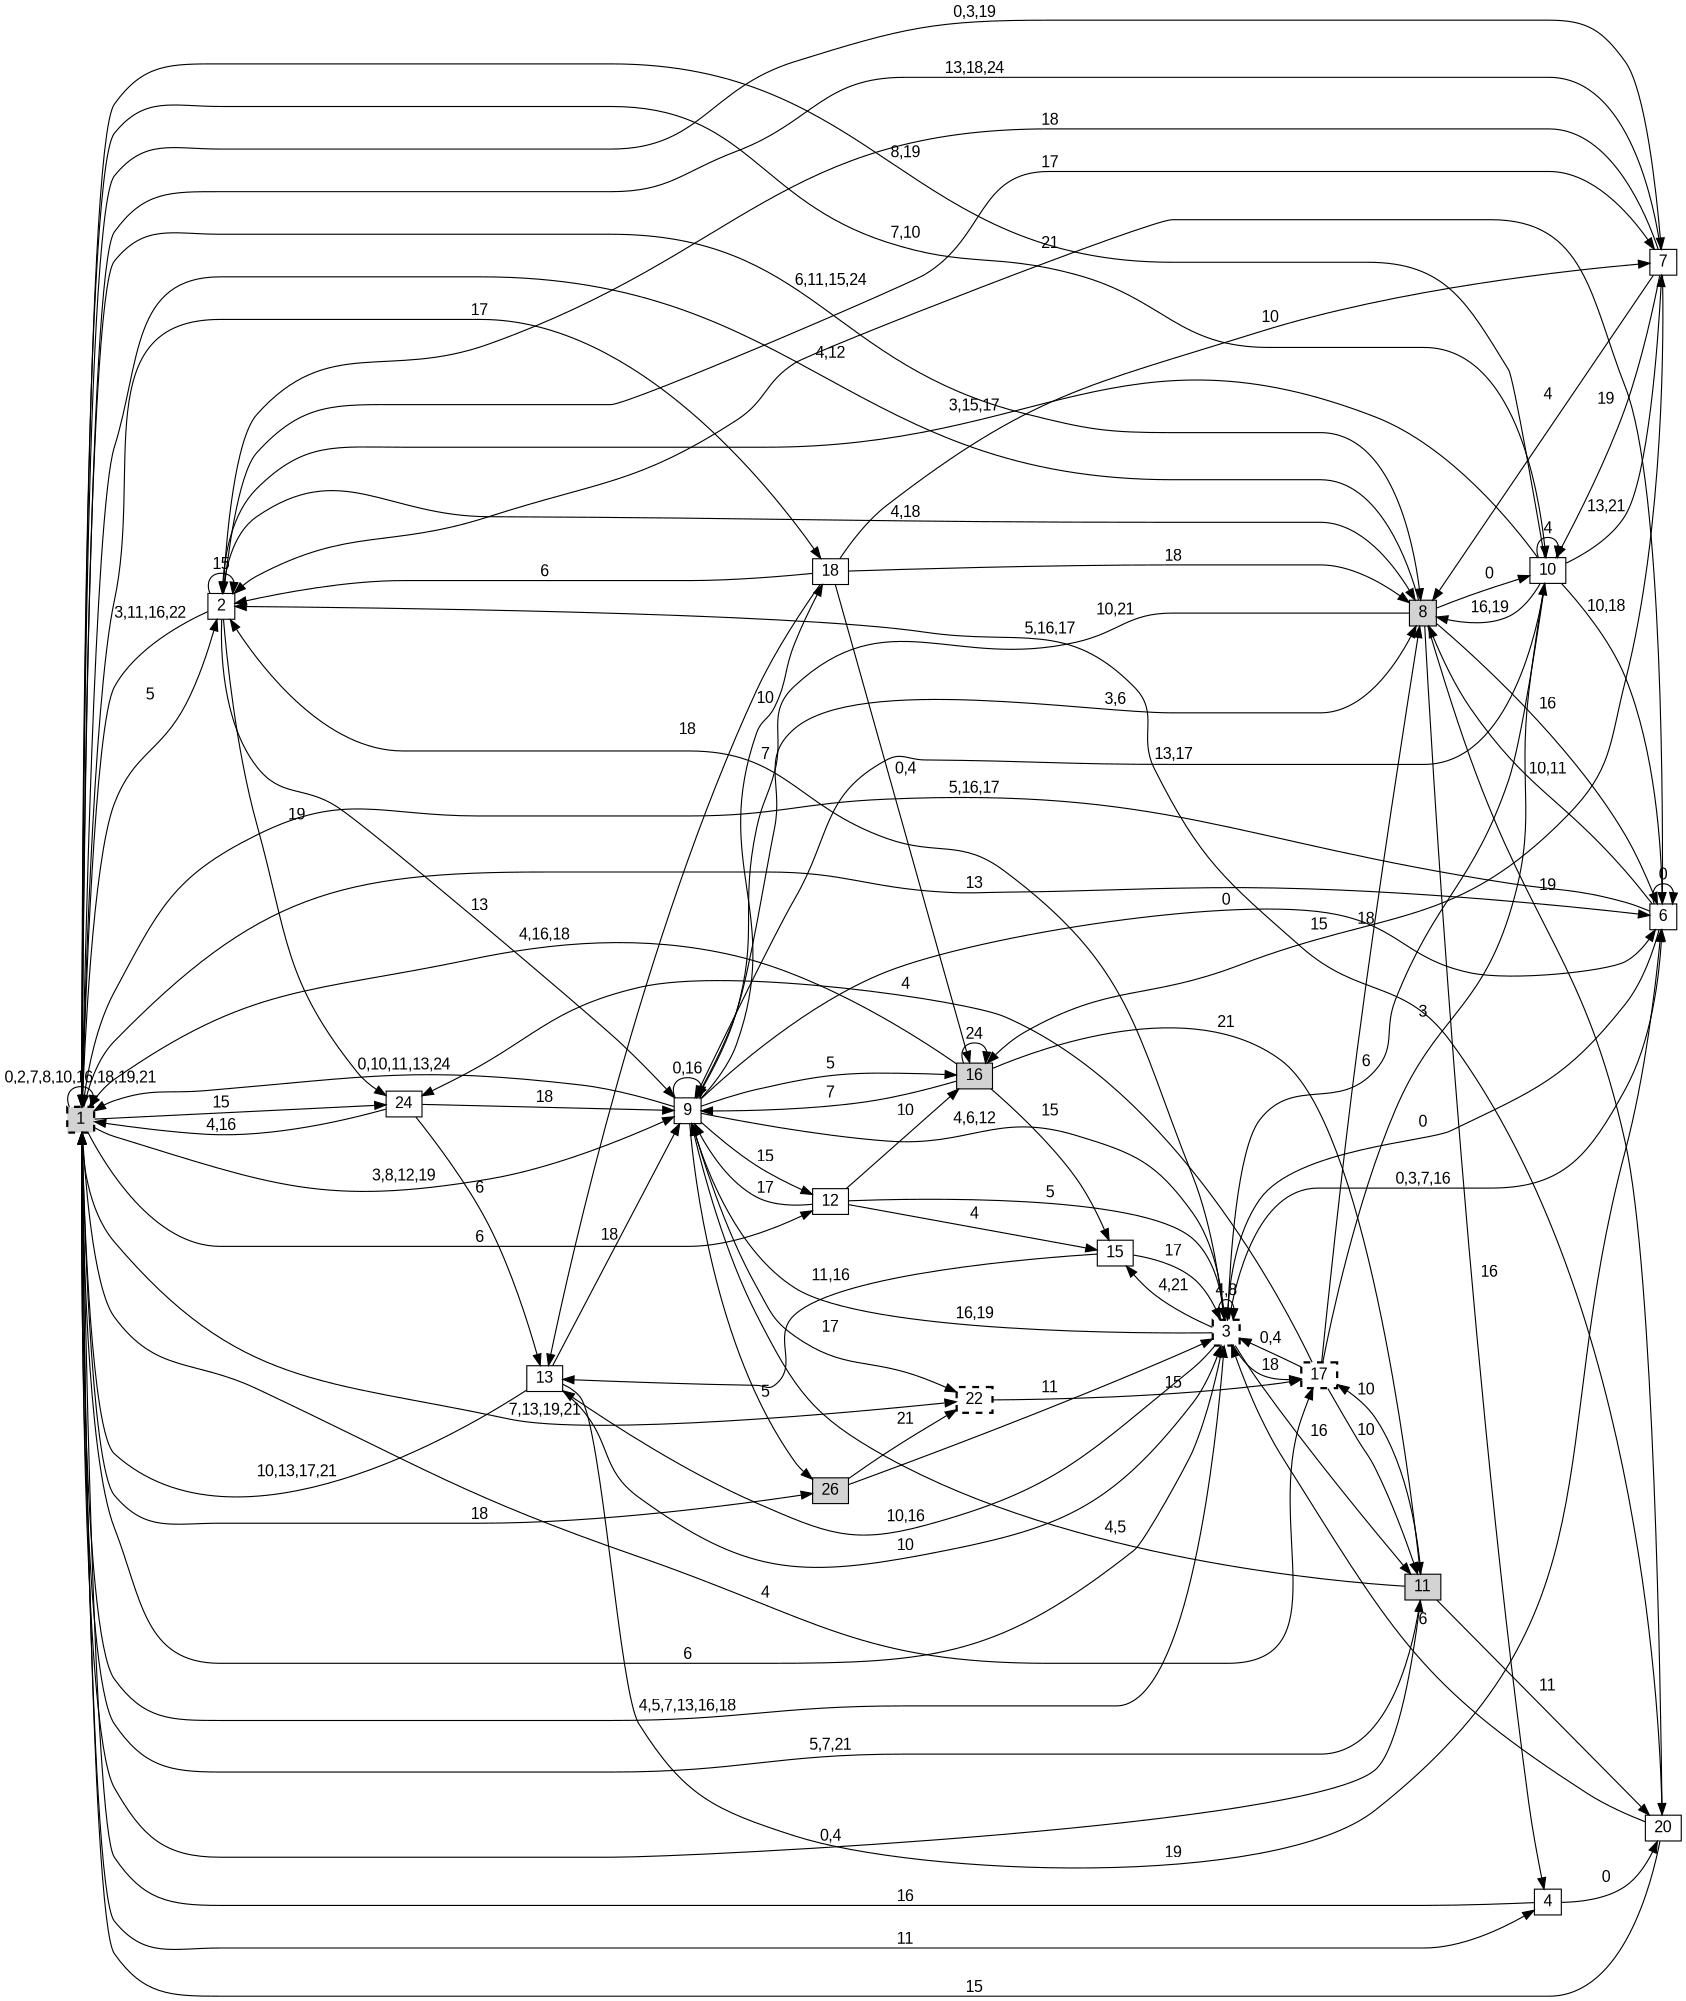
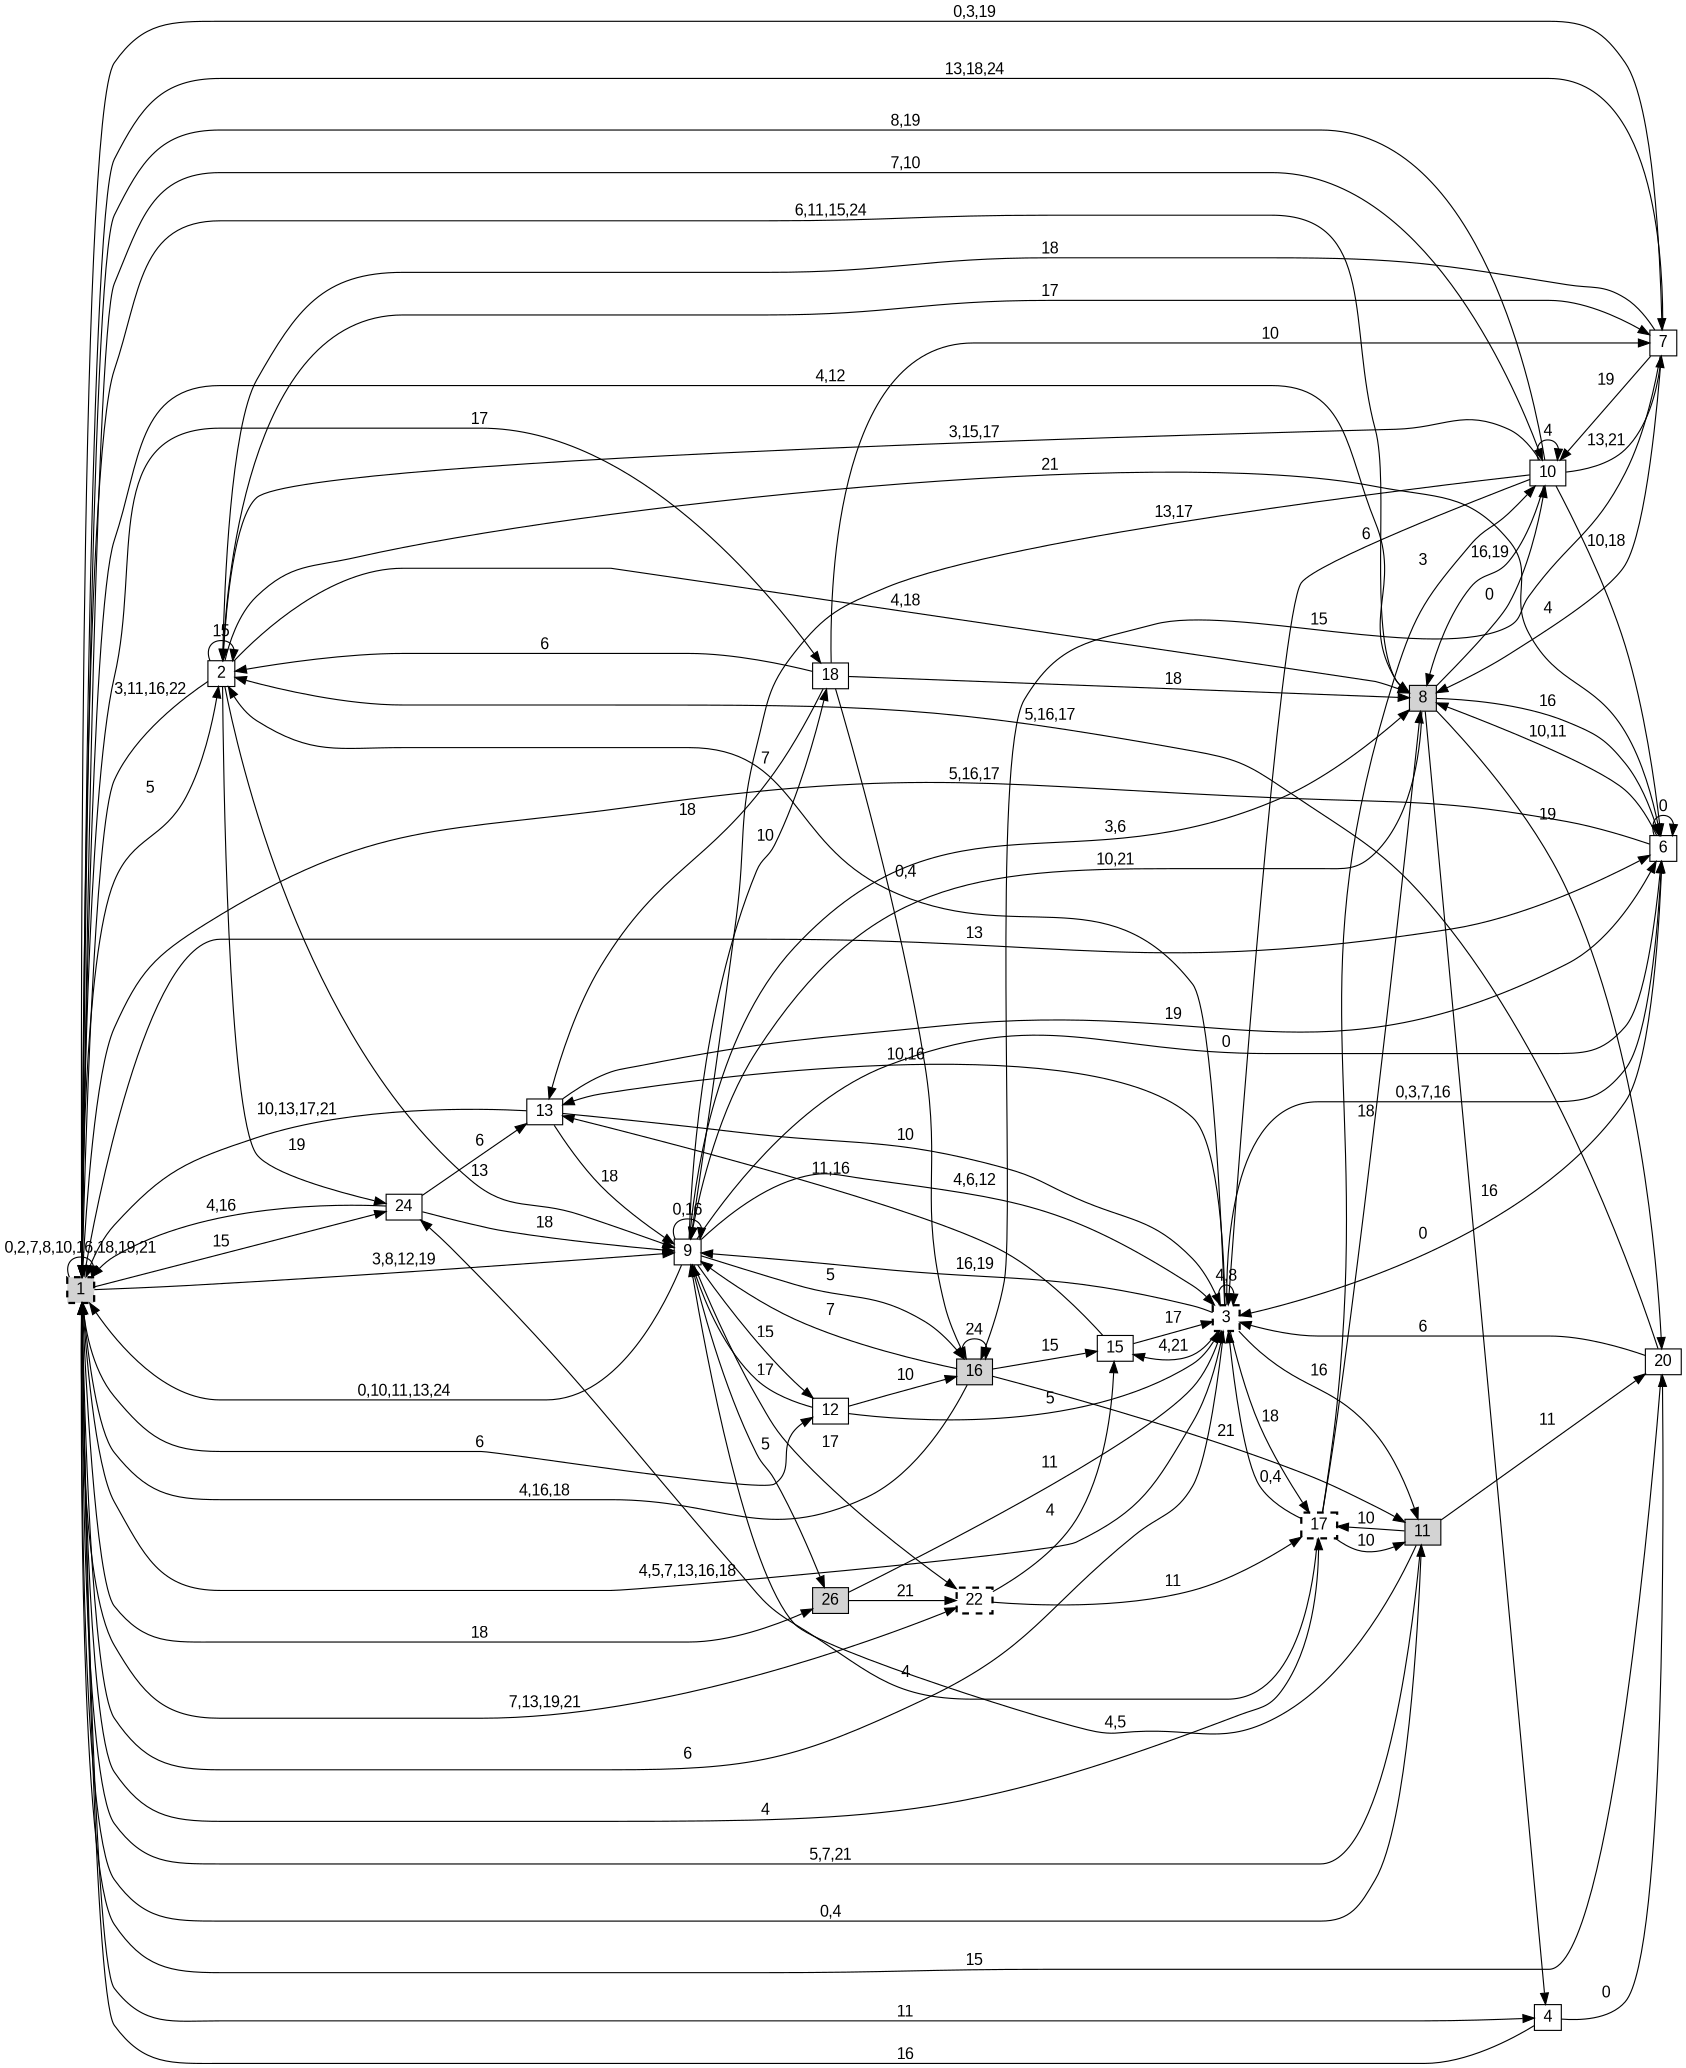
(1203, 220) -> (1014, 477)
(967, 1226) -> (1086, 1501)
(1174, 1384) -> (1174, 1582)
